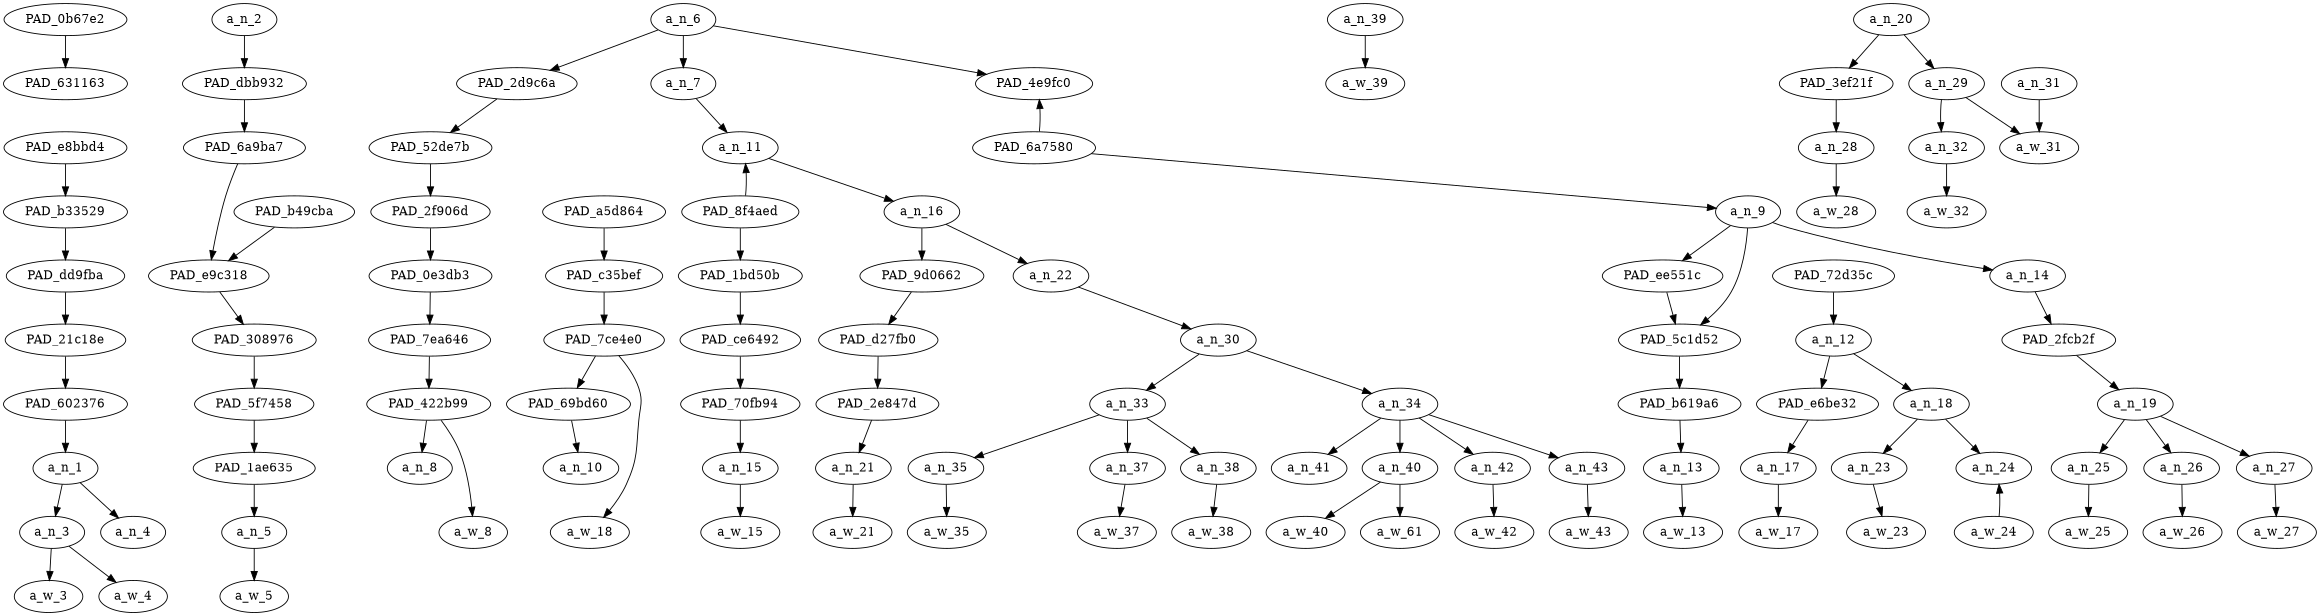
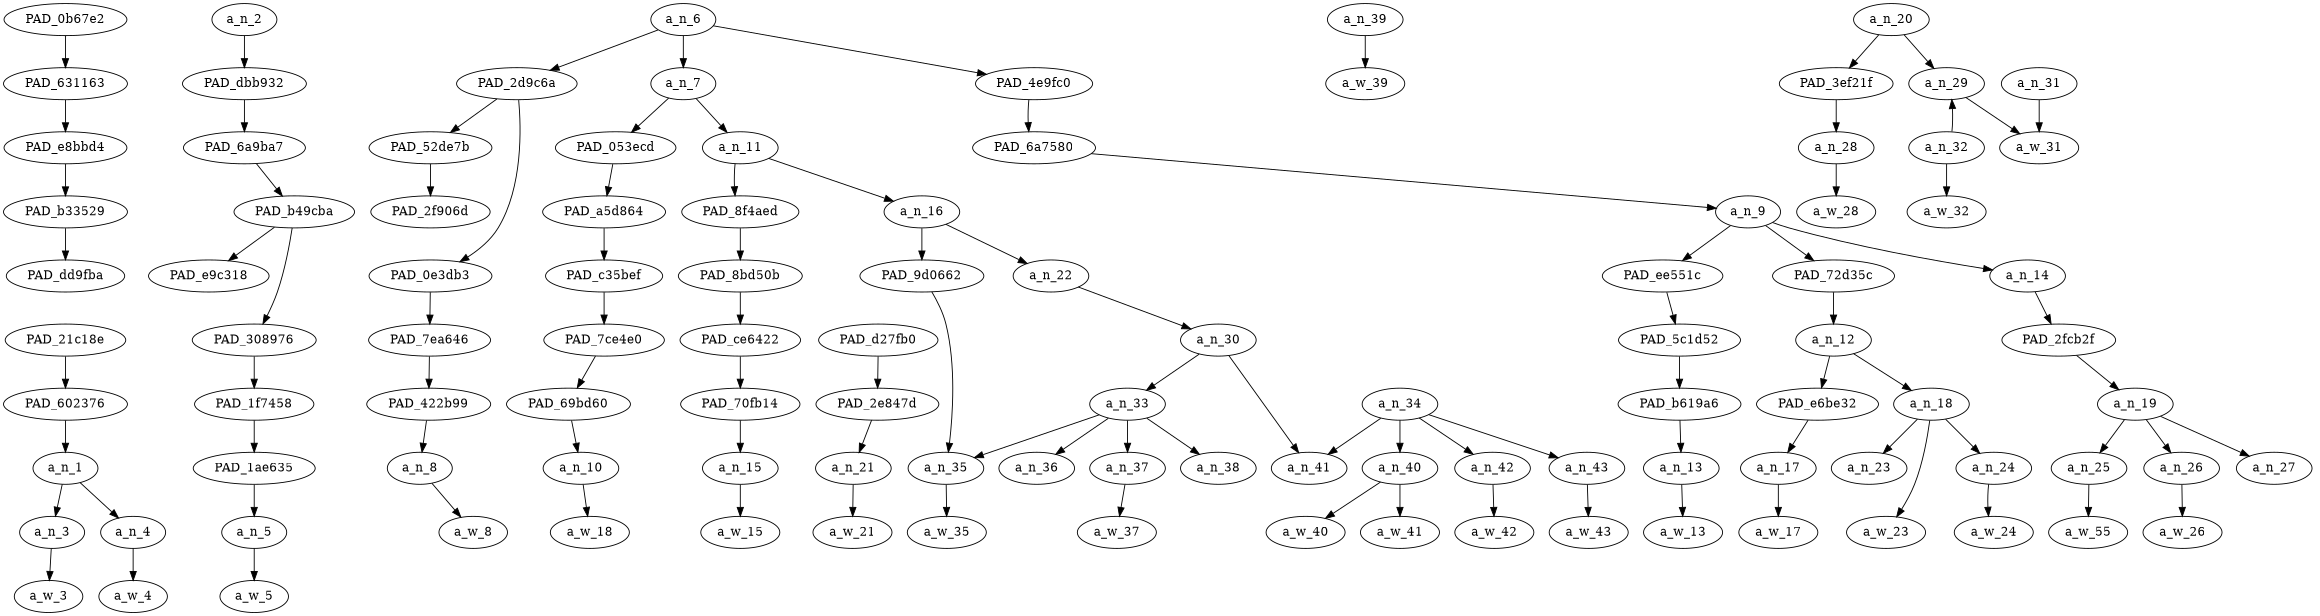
none -> (65, 111)
(1941, 111) -> (1953, 120)
(1040, 120) -> (1028, 111)
none -> (616, 148)
(746, 184) -> (734, 175)
(223, 207) -> (267, 176)
(430, 240) -> (514, 186)
(740, 276) -> (740, 276)
(1737, 278) -> (1786, 240)
(65, 304) -> none
(229, 304) -> (283, 273)
(903, 304) -> (952, 366)
(740, 340) -> (740, 340)
(1305, 371) -> (1261, 400)
(254, 404) -> (254, 404)
(740, 404) -> (740, 404)
(638, 433) -> (585, 496)
(463, 461) -> (443, 497)
none -> (1037, 468)
(1876, 496) -> (1920, 466)
(2000, 505) -> (1988, 496)
(1211, 532) -> none
(1400, 532) -> (1400, 532)
(2088, 532) -> (2088, 532)
(2277, 532) -> none
(89, 562) -> (133, 560)
